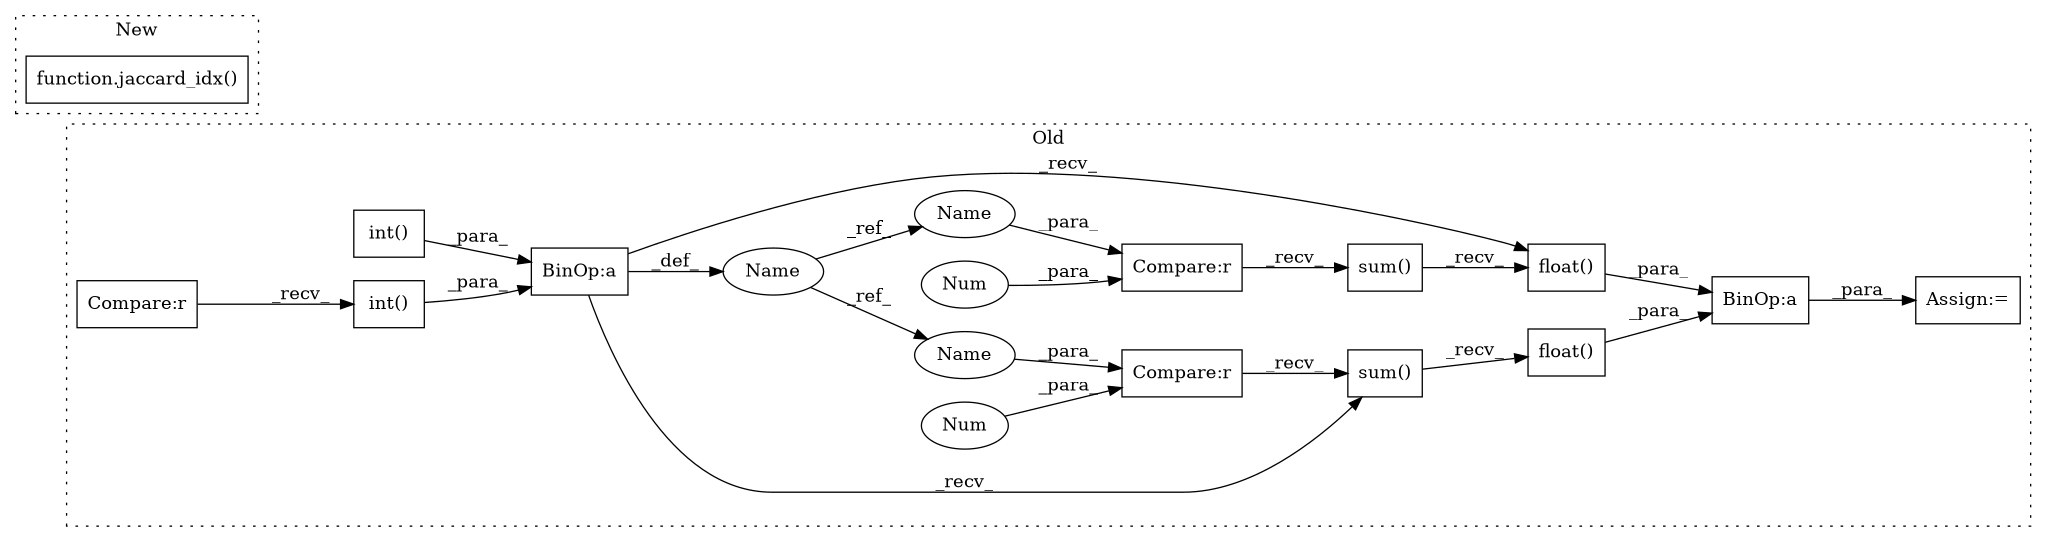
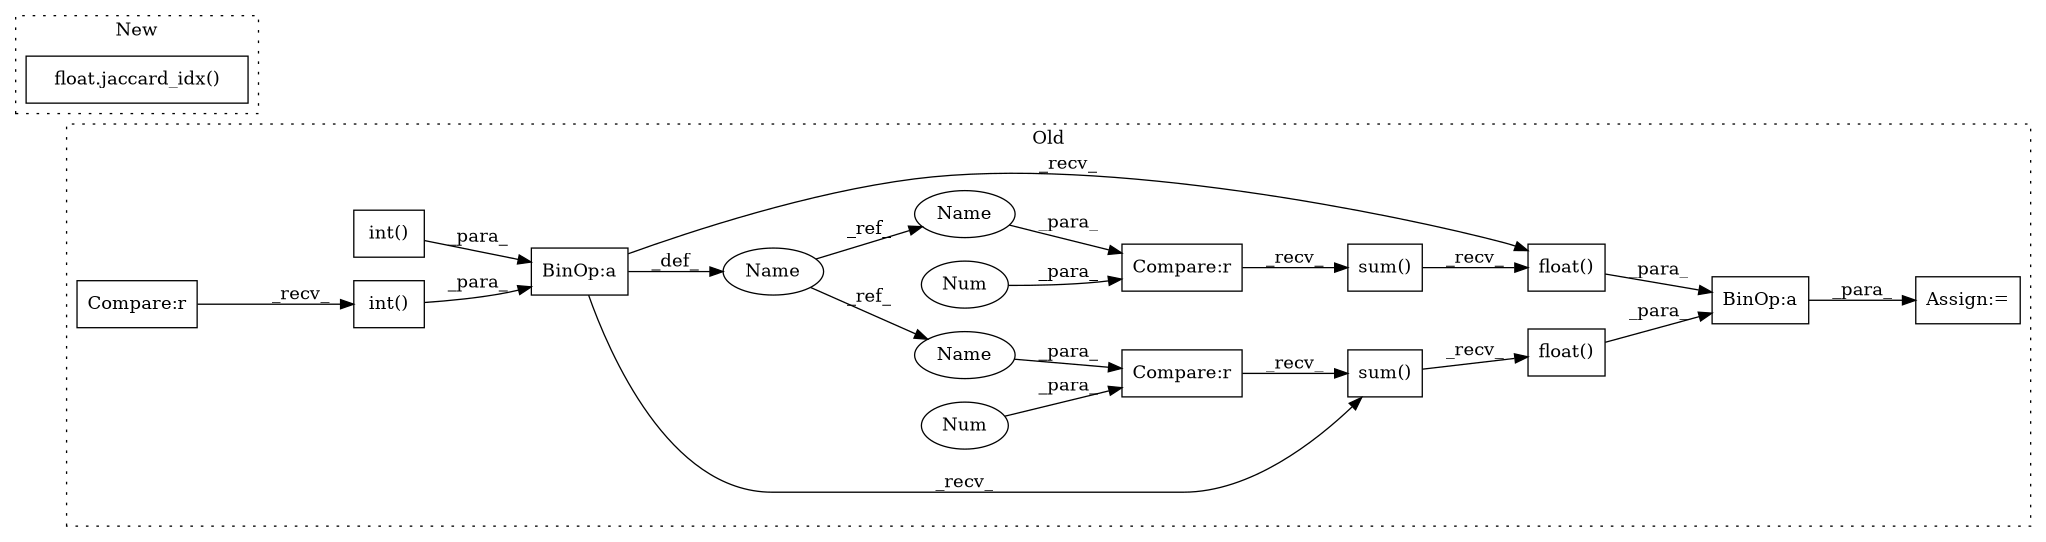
(137, 80) -> (137, 80)
